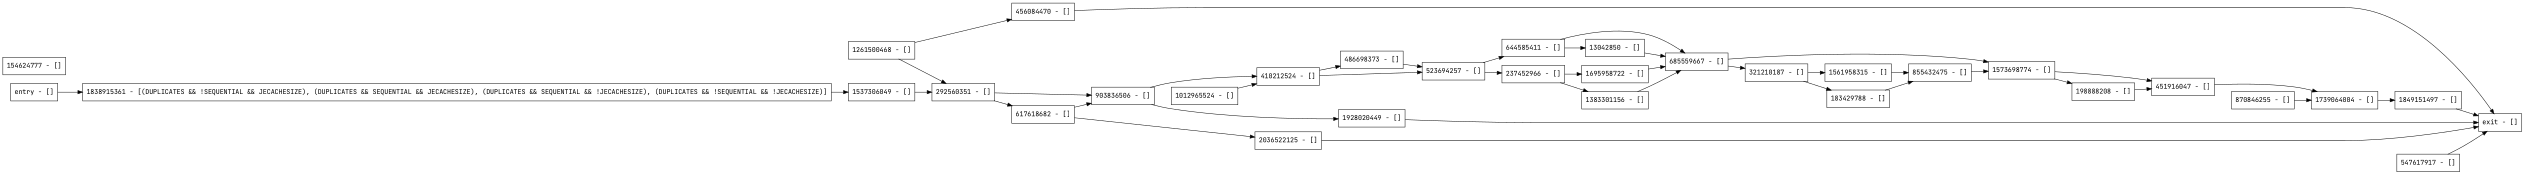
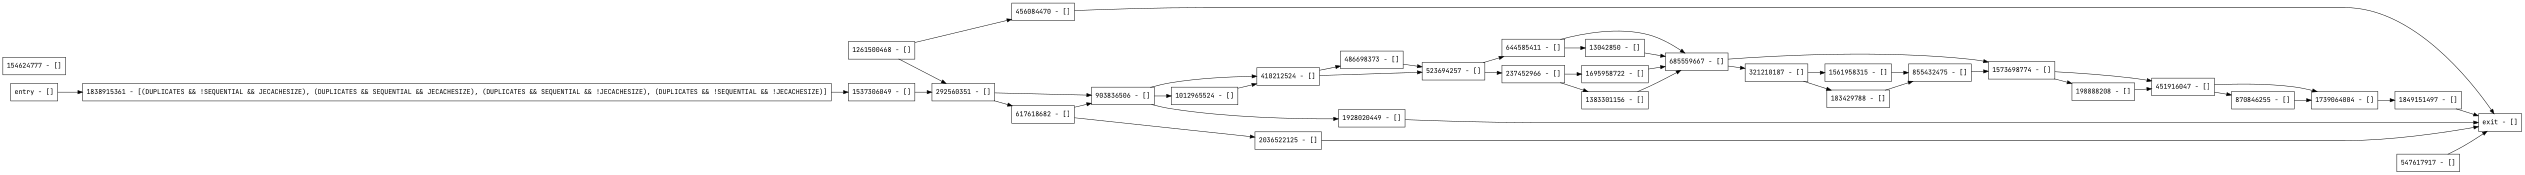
none -> (2221, 93)
none -> (1160, 96)
